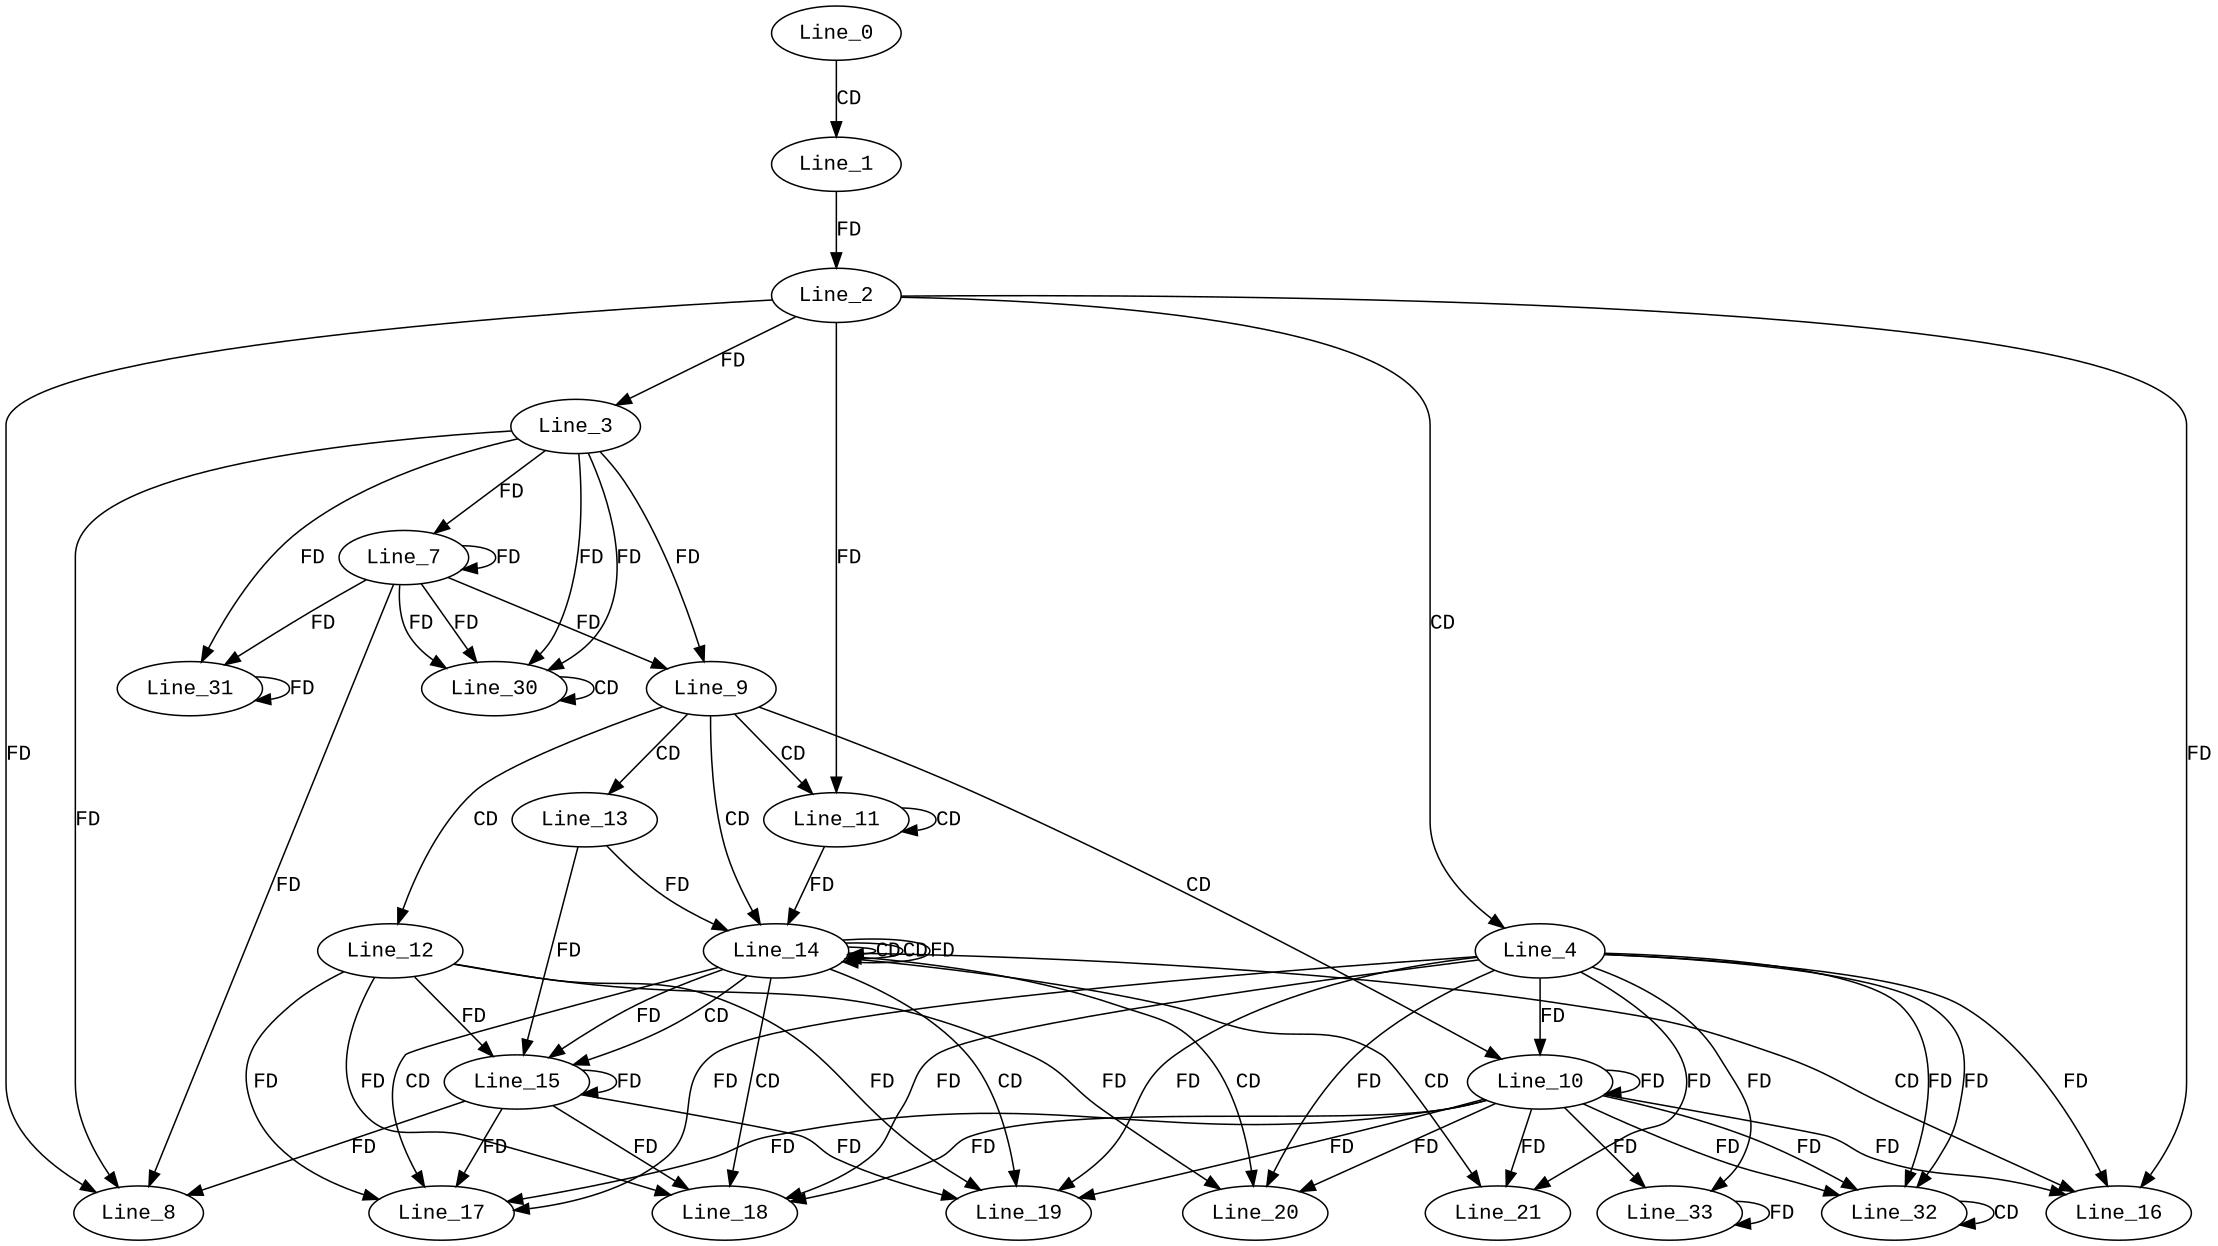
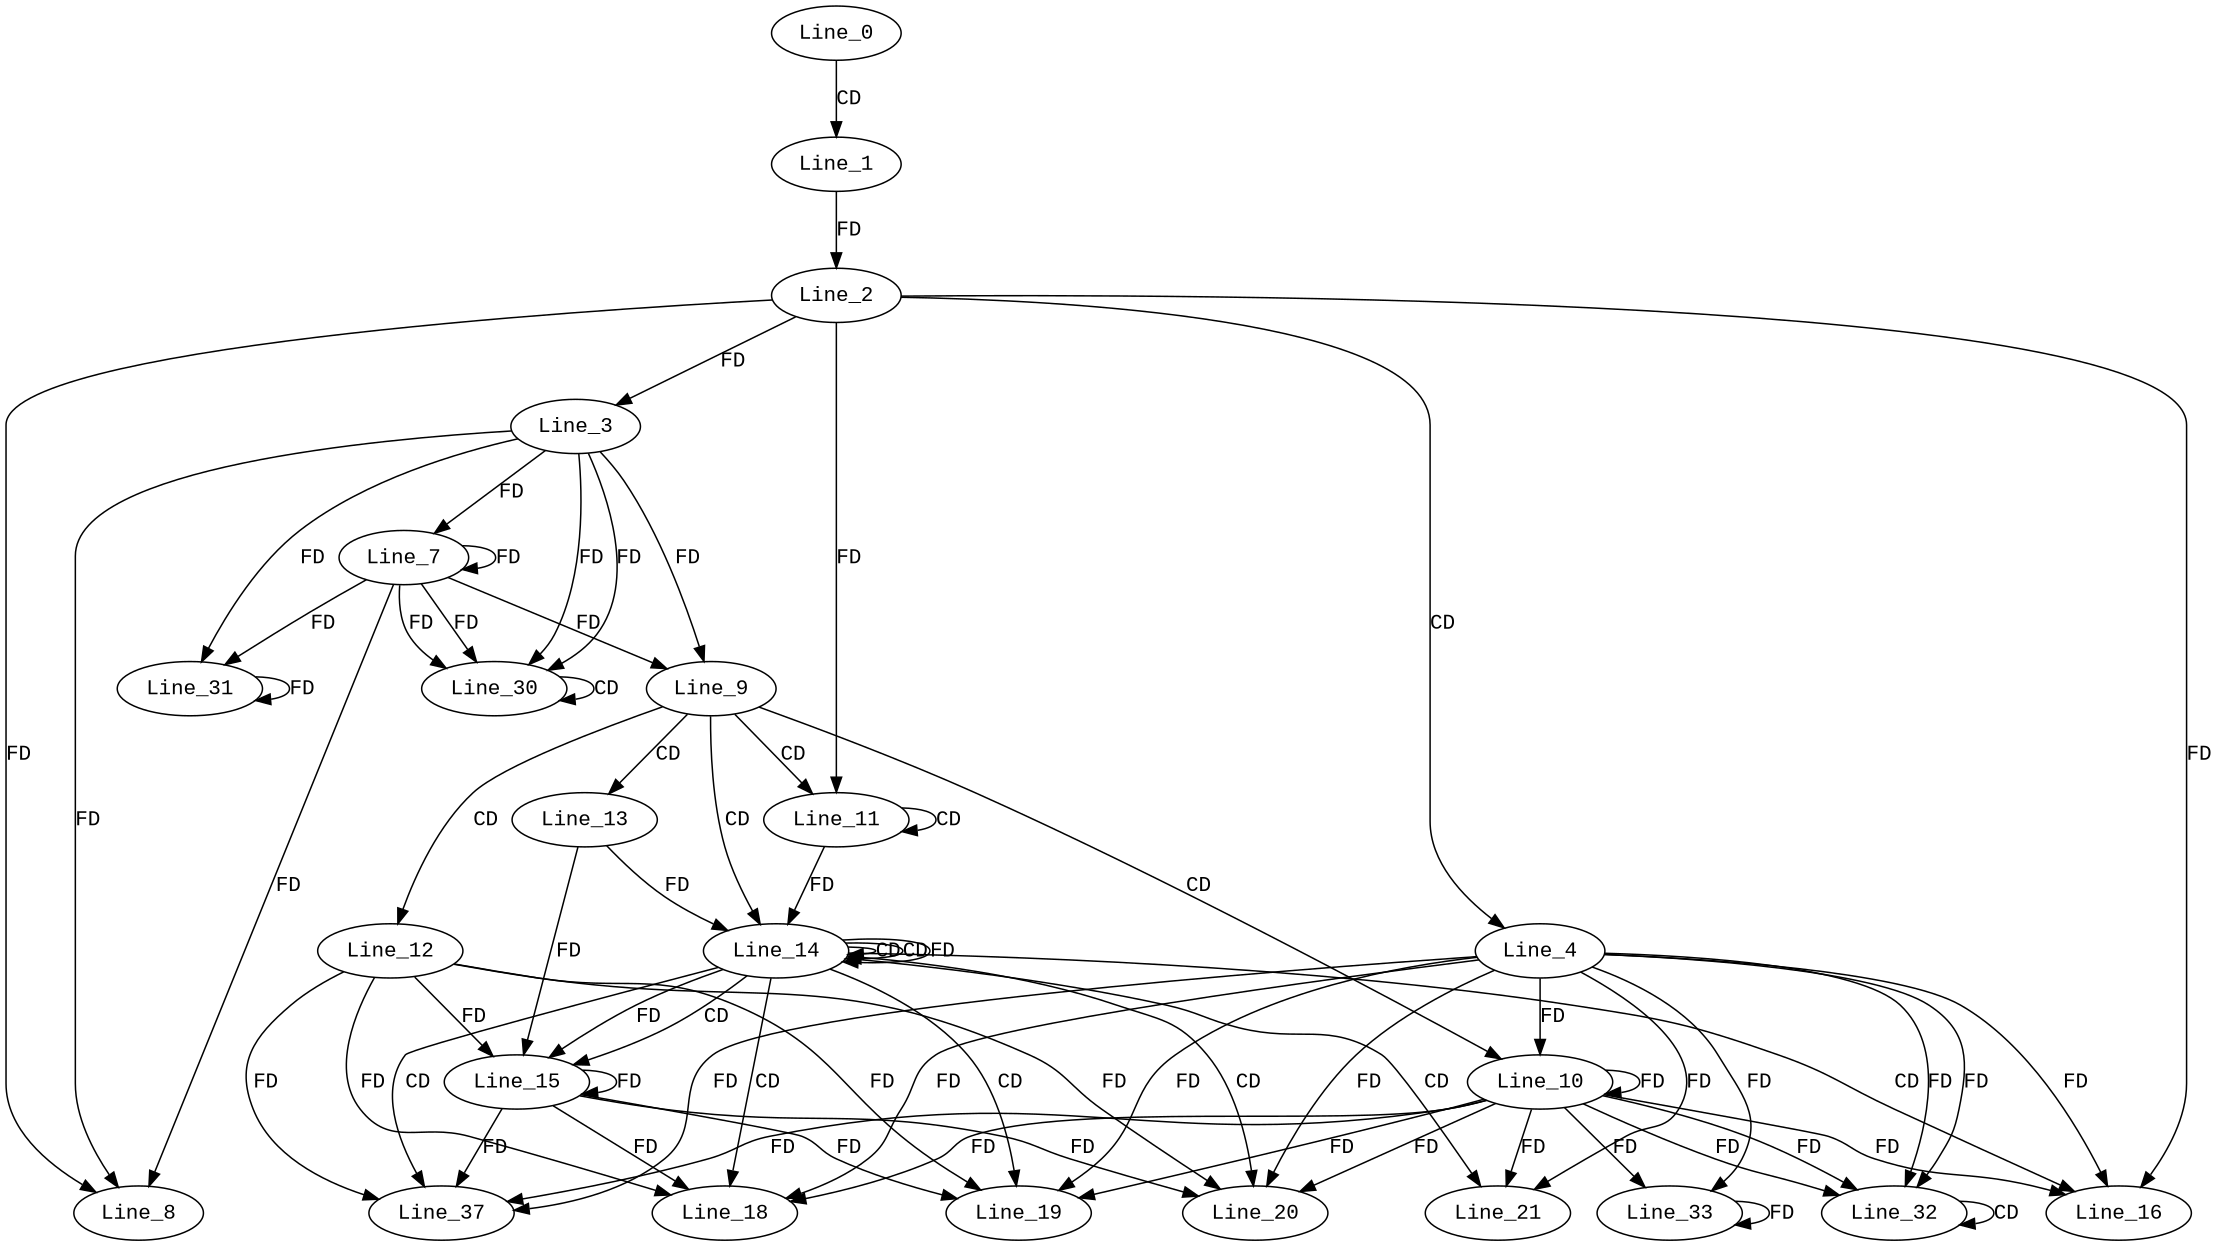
(334, 1146) -> (932, 1125)
(442, 1213) -> (442, 1213)
